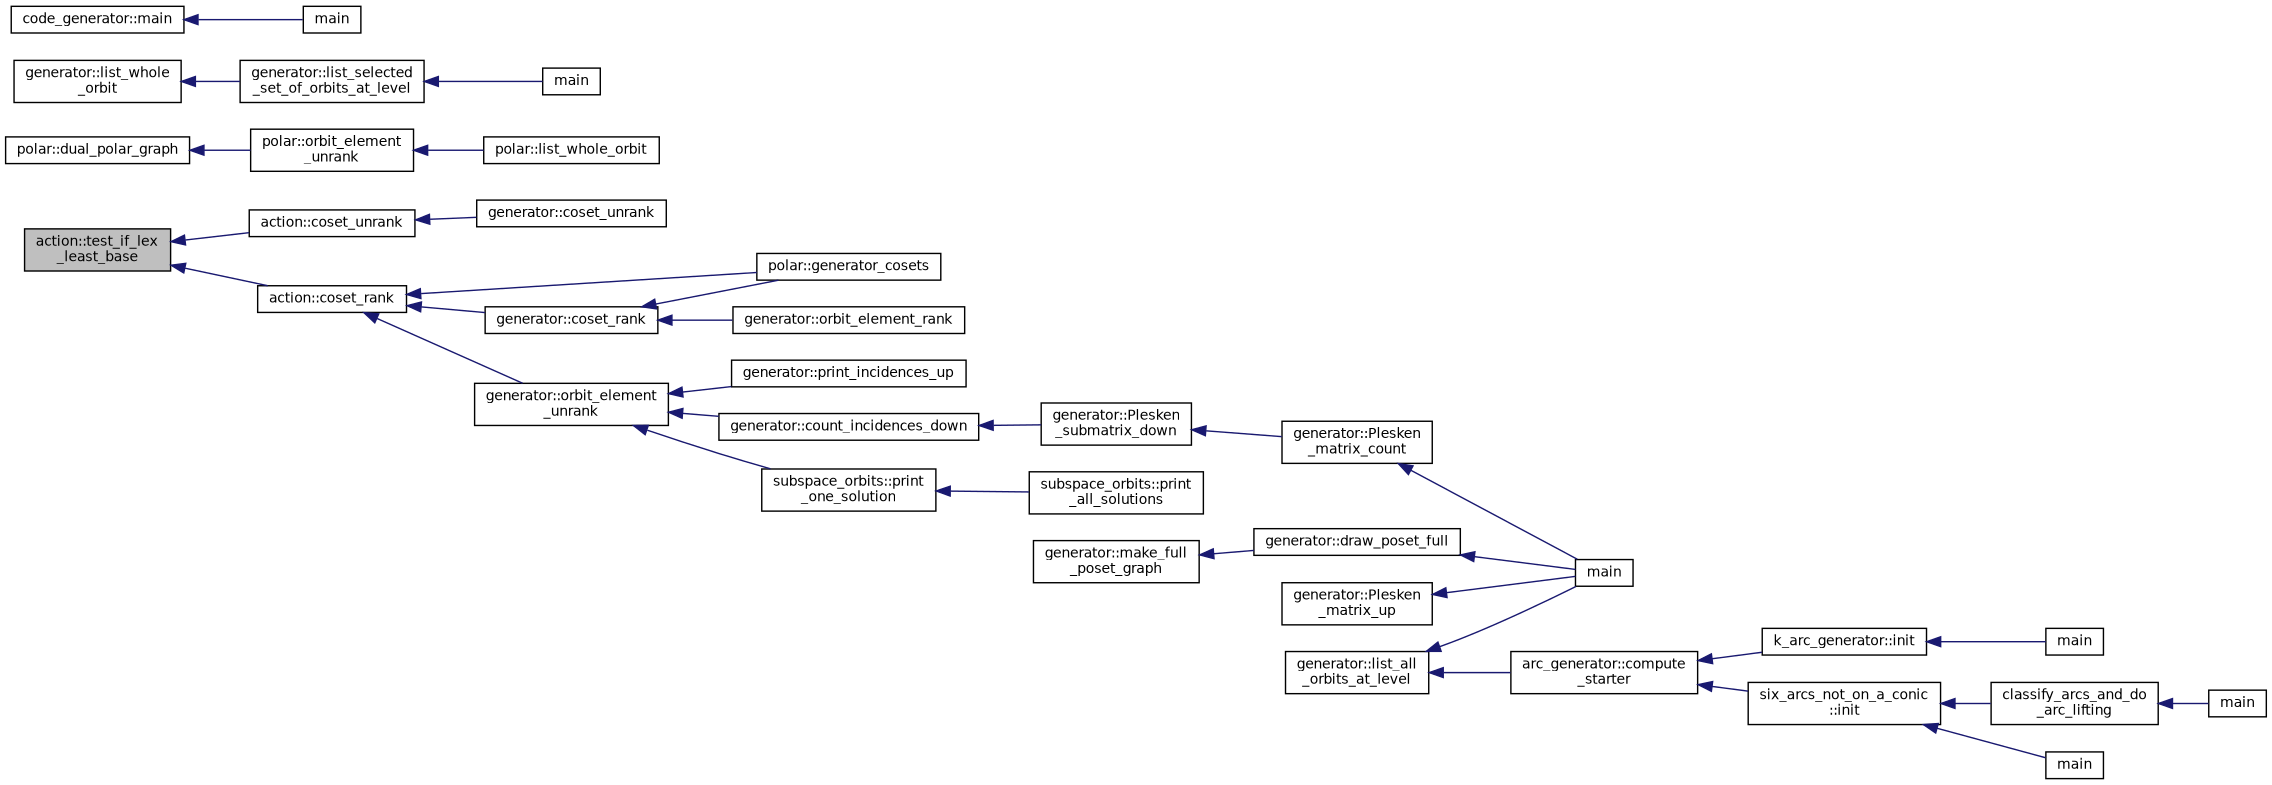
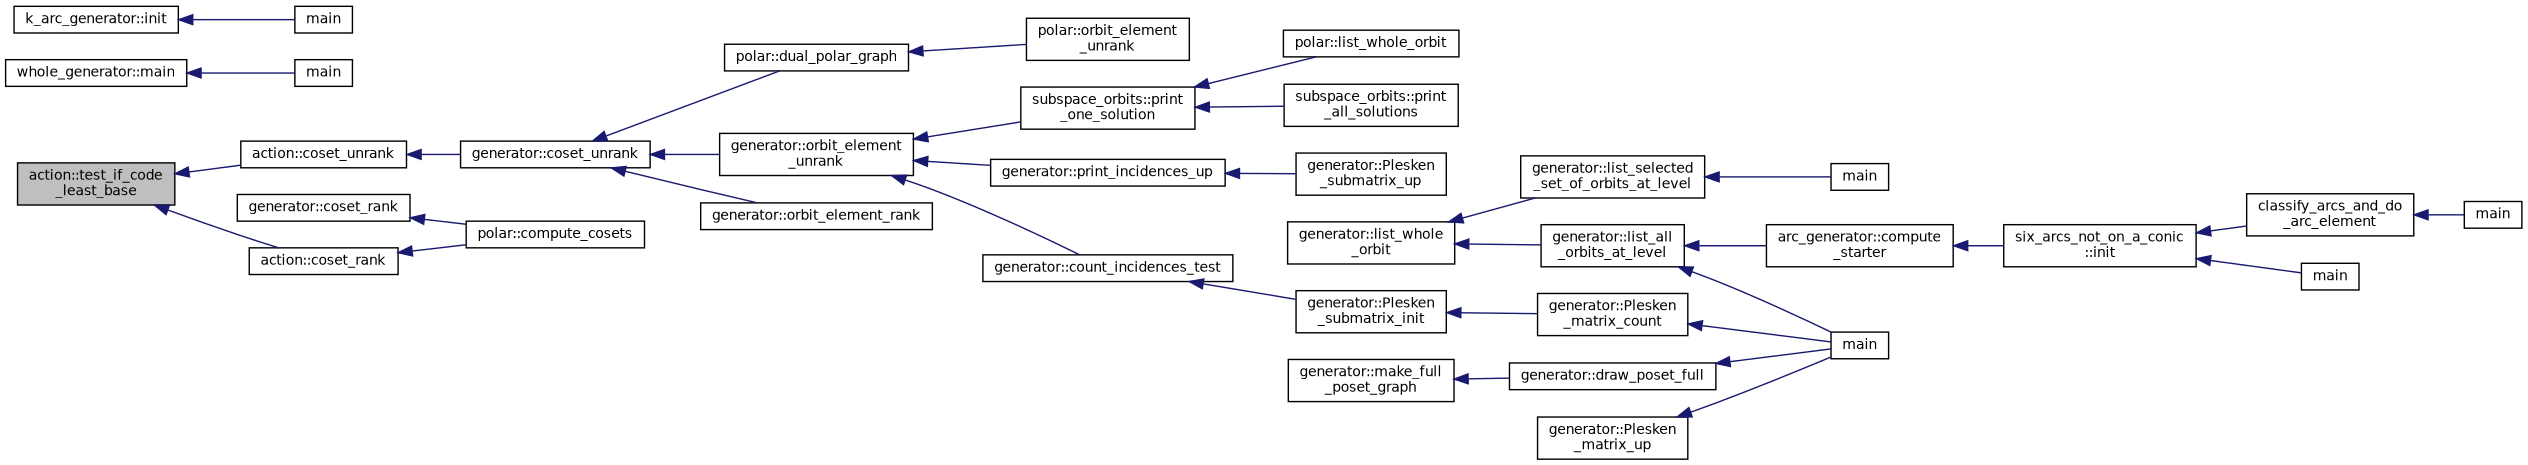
(98, 20) -> (96, 73)
none -> (693, 103)
(456, 150) -> (1262, 70)
none -> (1371, 174)
none -> (1505, 244)
(98, 250) -> (96, 184)
(849, 267) -> (555, 234)
(453, 310) -> none
(702, 320) -> (691, 187)
(450, 351) -> (692, 154)
(1116, 424) -> (1371, 312)
(849, 427) -> (1108, 268)
(1737, 655) -> none
(2075, 703) -> (2330, 215)
